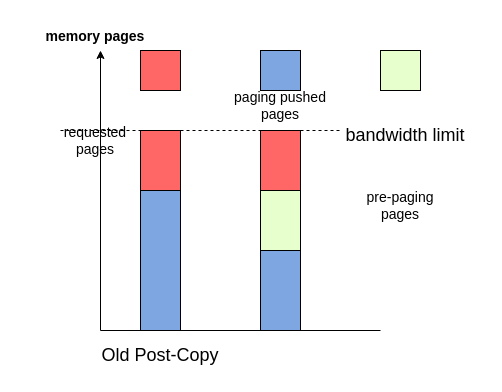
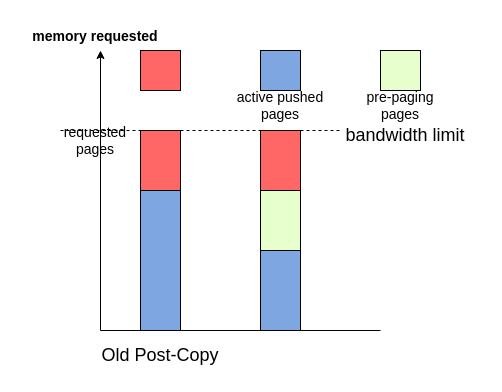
(96, 36) -> (96, 36)
(281, 106) -> (281, 106)
(401, 206) -> (401, 106)
